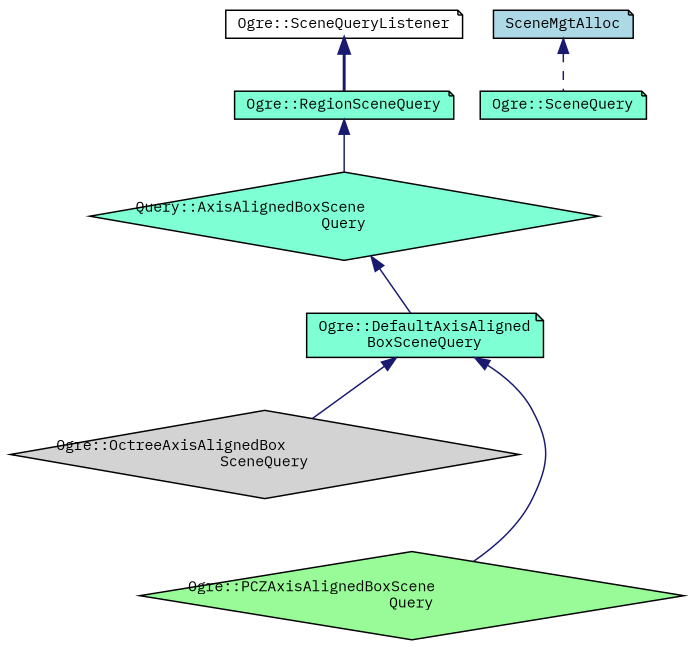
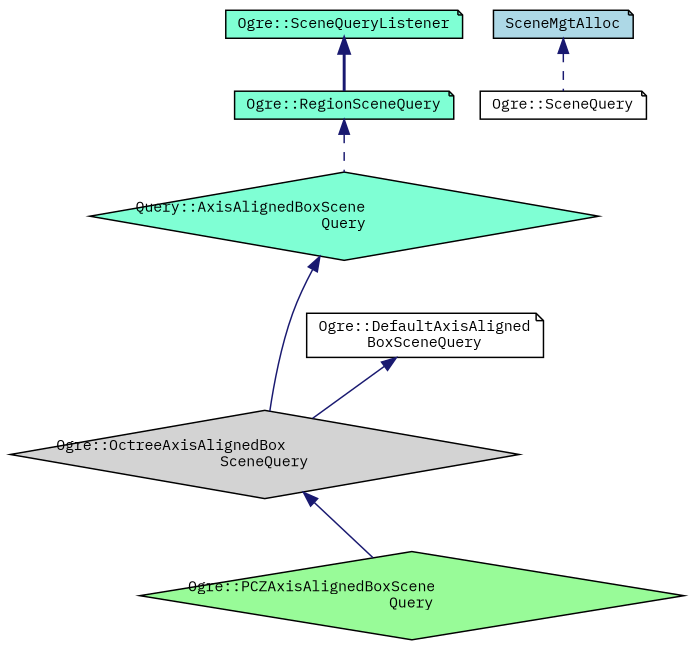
(344, 24) -> (344, 24)
(563, 105) -> (563, 105)
(344, 153) -> (344, 153)
(395, 291) -> (285, 338)
(425, 335) -> (425, 335)
(544, 466) -> (344, 530)
